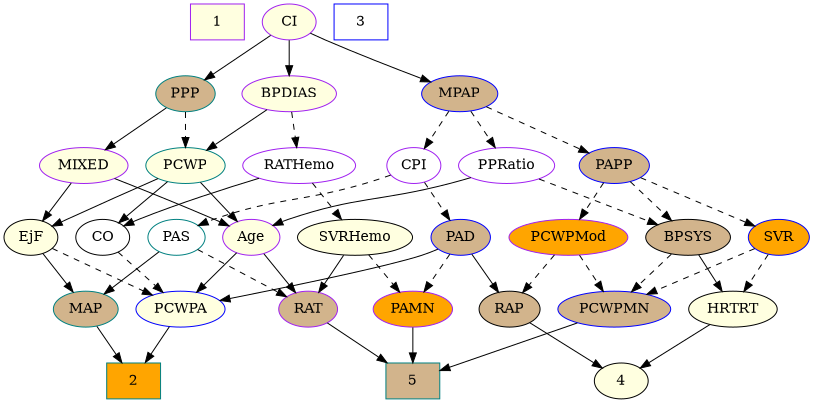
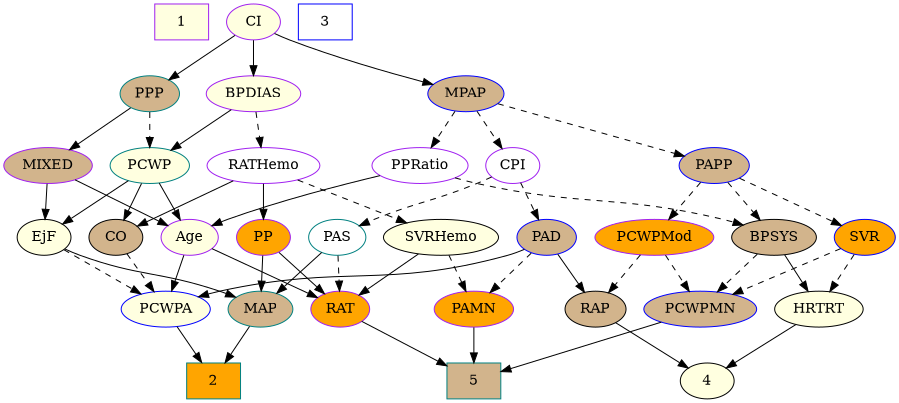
(84, 166) -> (48, 166)
(103, 237) -> (116, 237)
none -> (263, 237)
(308, 309) -> (340, 309)
